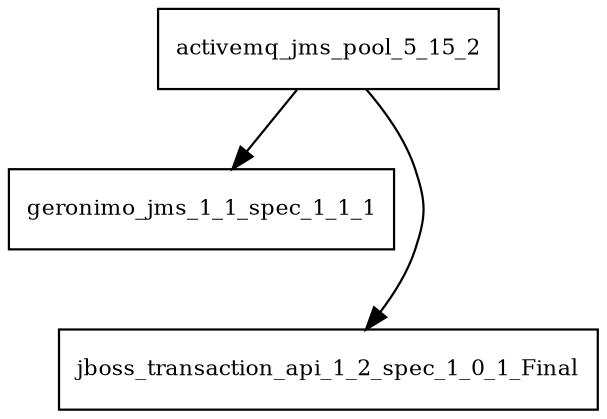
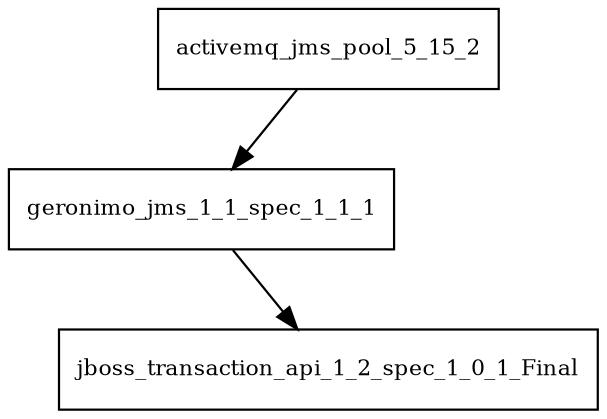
(423, 198) -> (258, 281)
